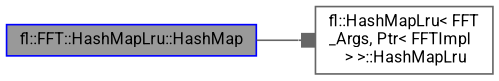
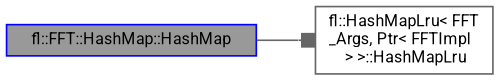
(131, 40) -> (131, 40)
